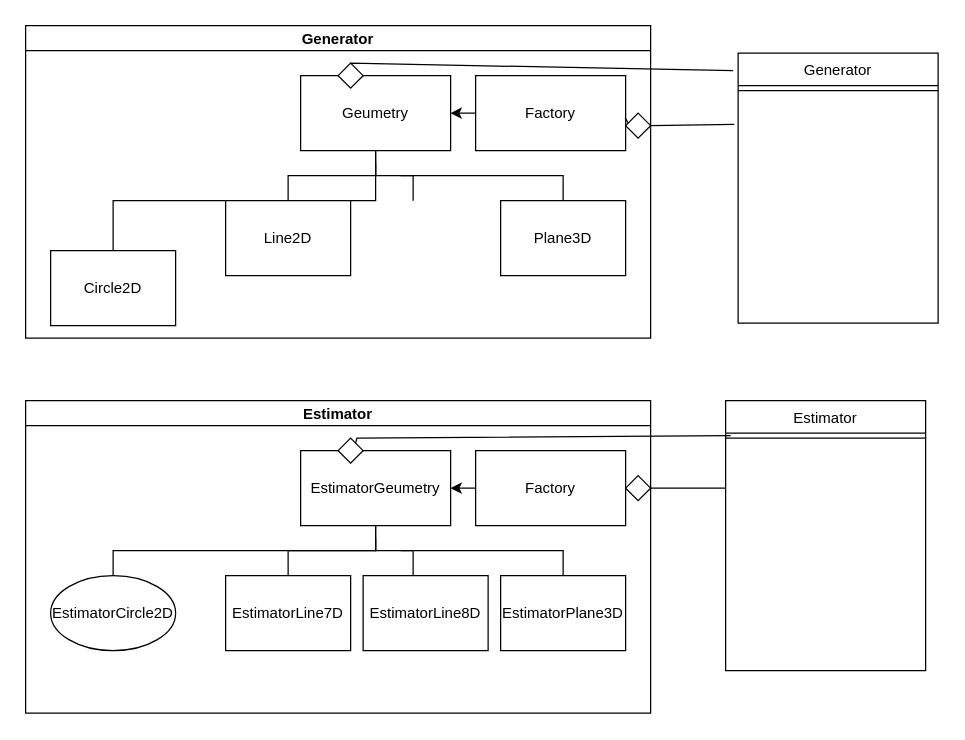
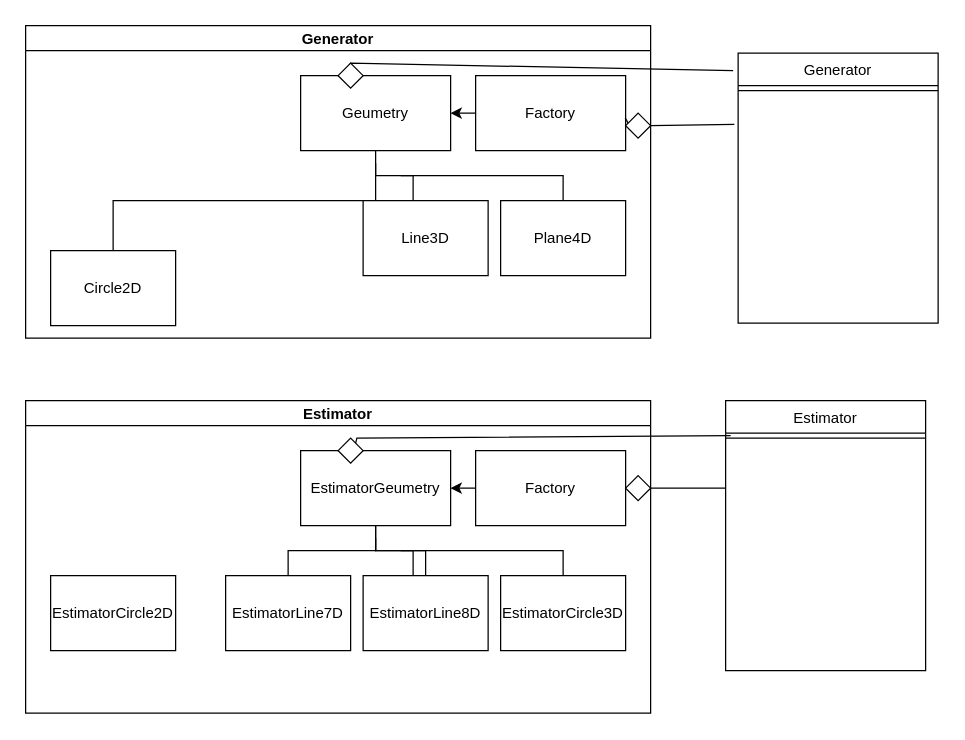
(320, 176) -> none
(288, 238) -> none
none -> (426, 238)
(563, 238) -> (563, 238)
(187, 551) -> (426, 564)
(113, 613) -> (113, 613)
(563, 613) -> (563, 613)
